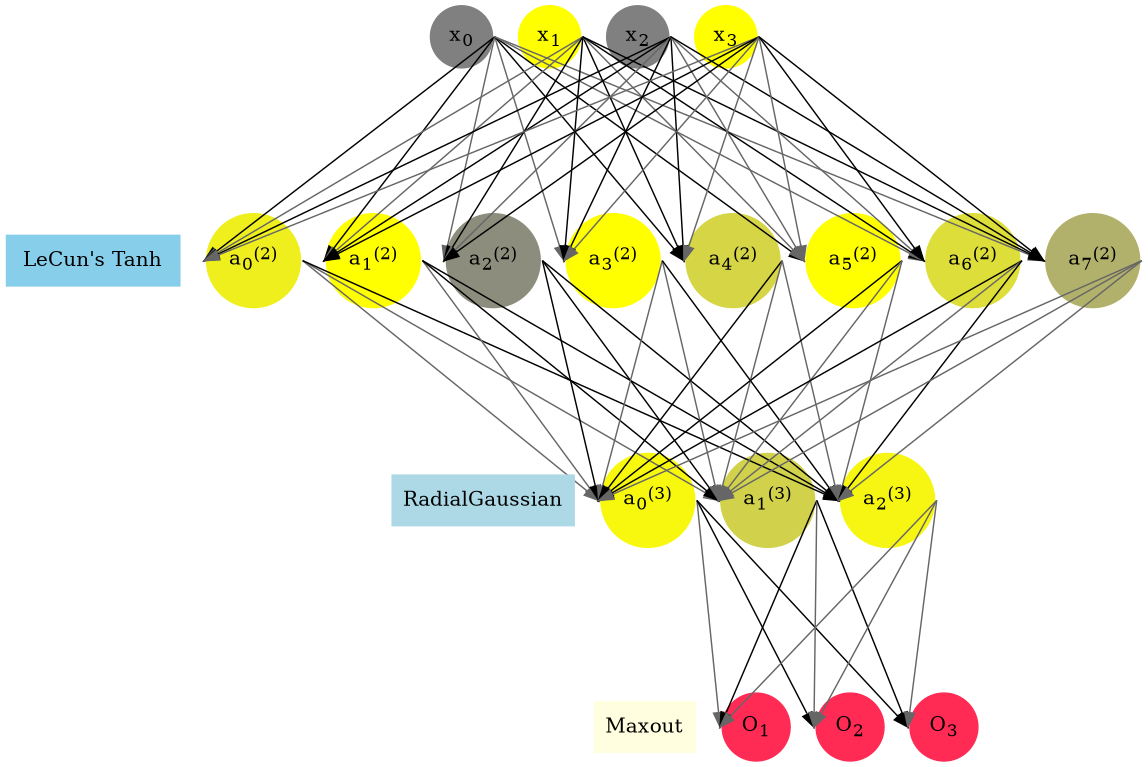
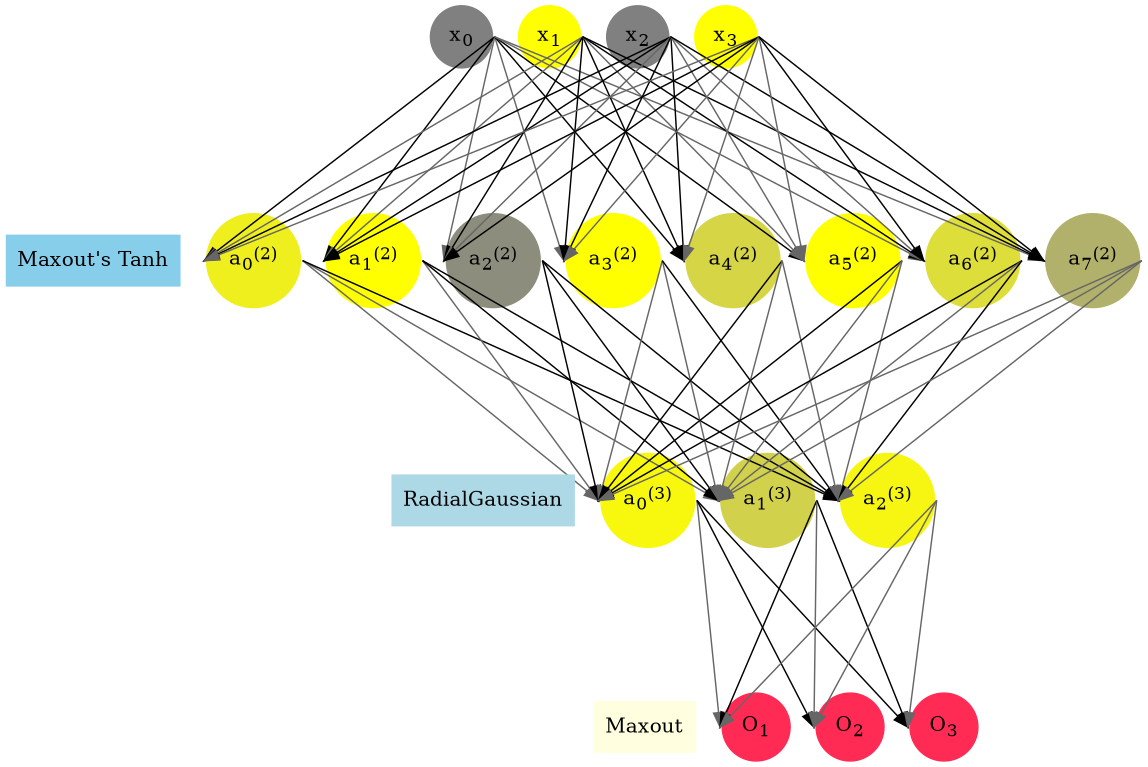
(93, 261) -> (93, 261)
